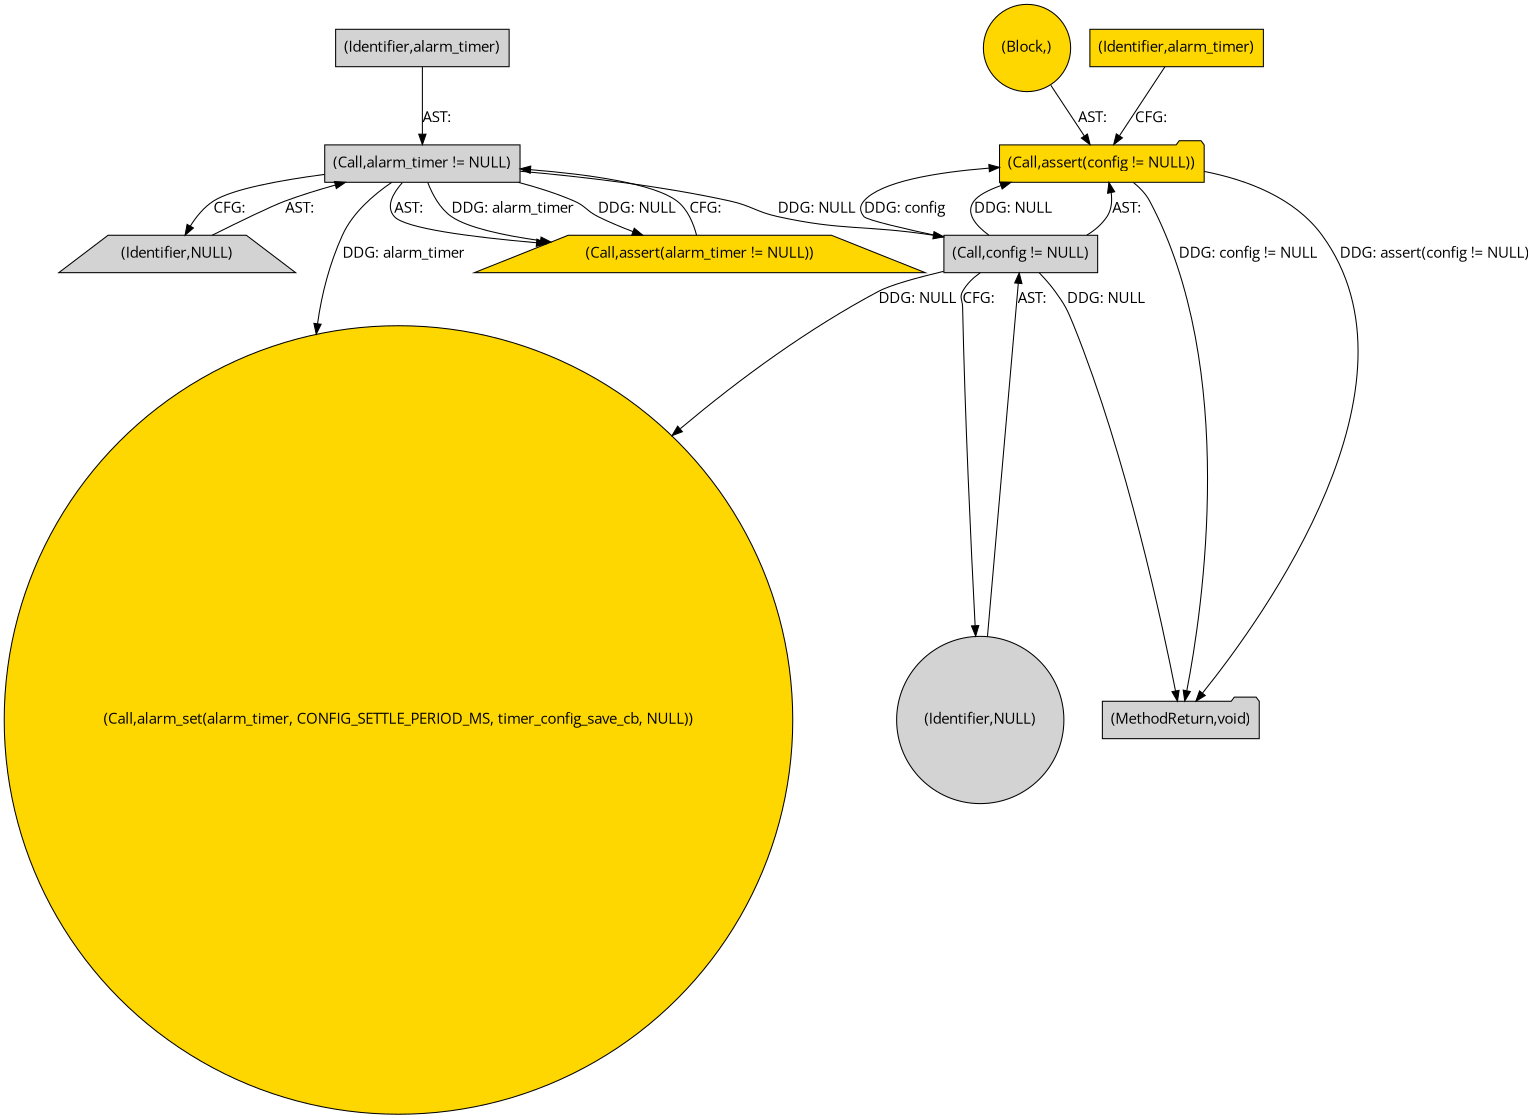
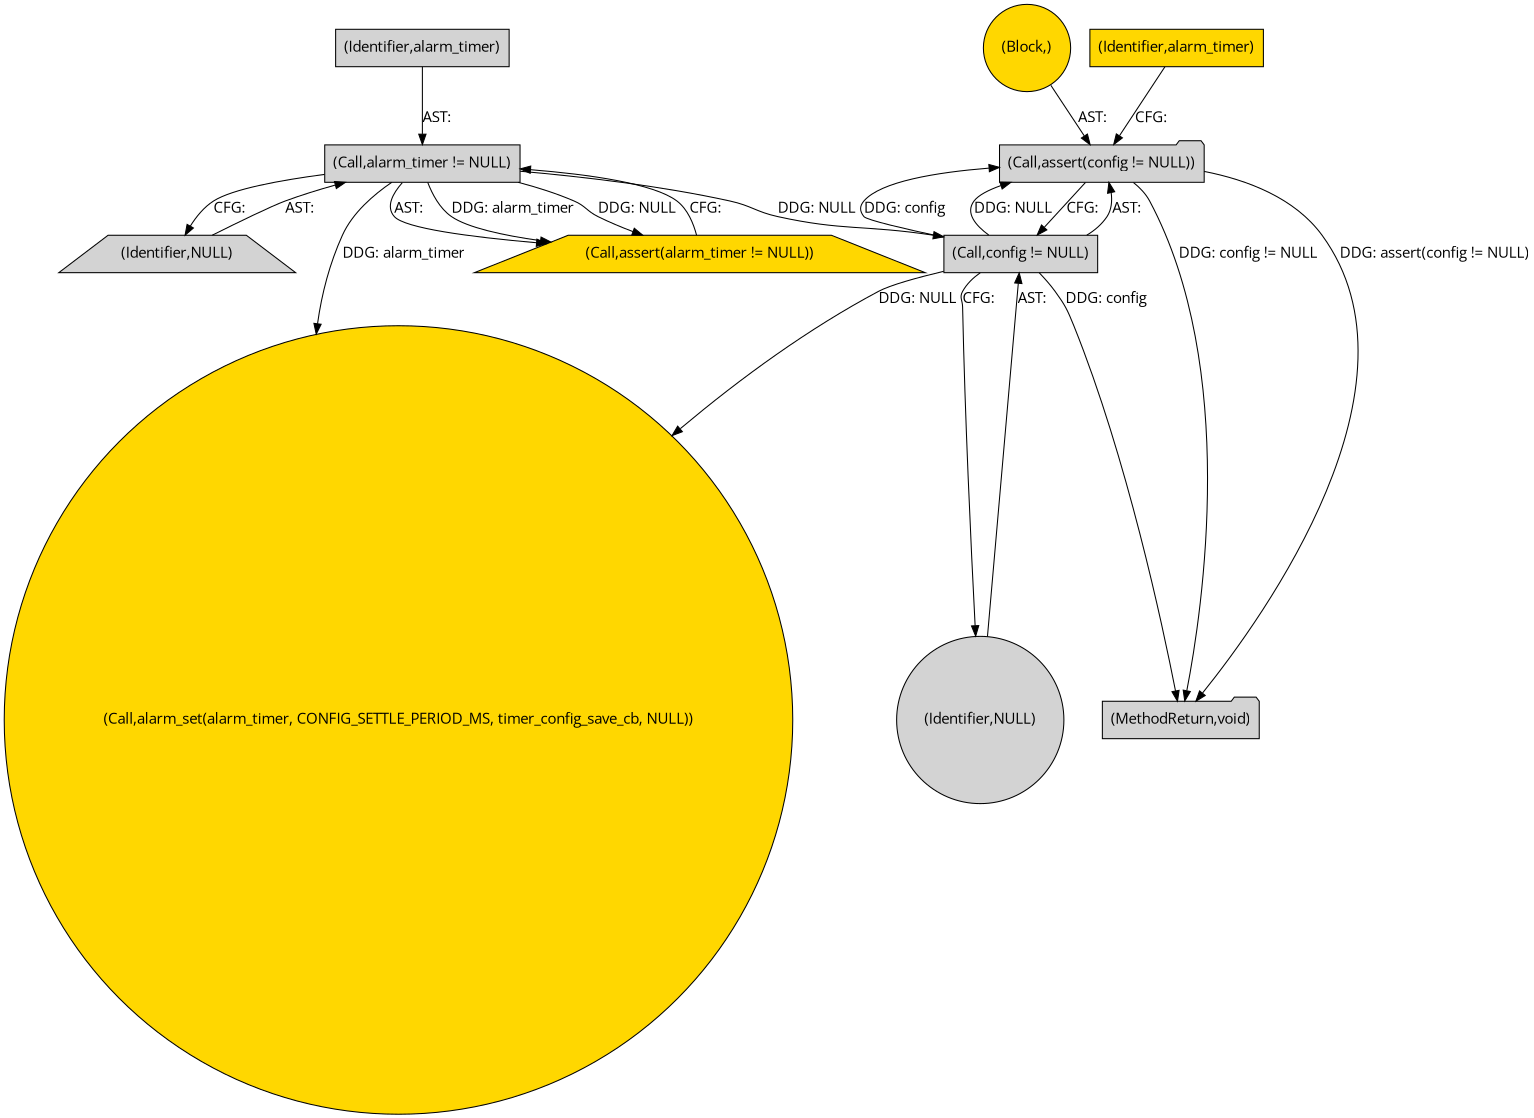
(1102, 164) -> (1102, 164)
none -> (1065, 205)
(1107, 299) -> (1107, 299)
